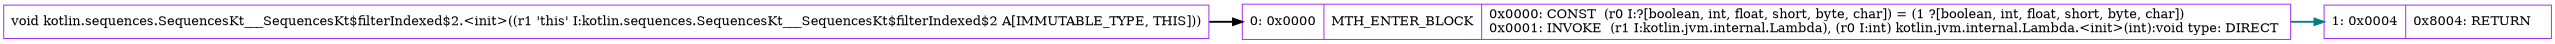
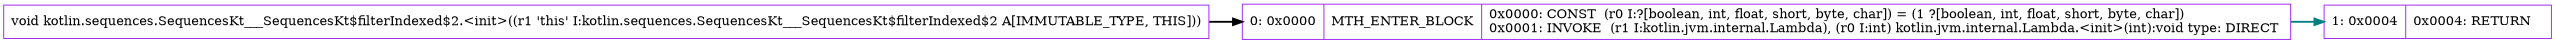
(2479, 21) -> (2479, 21)
